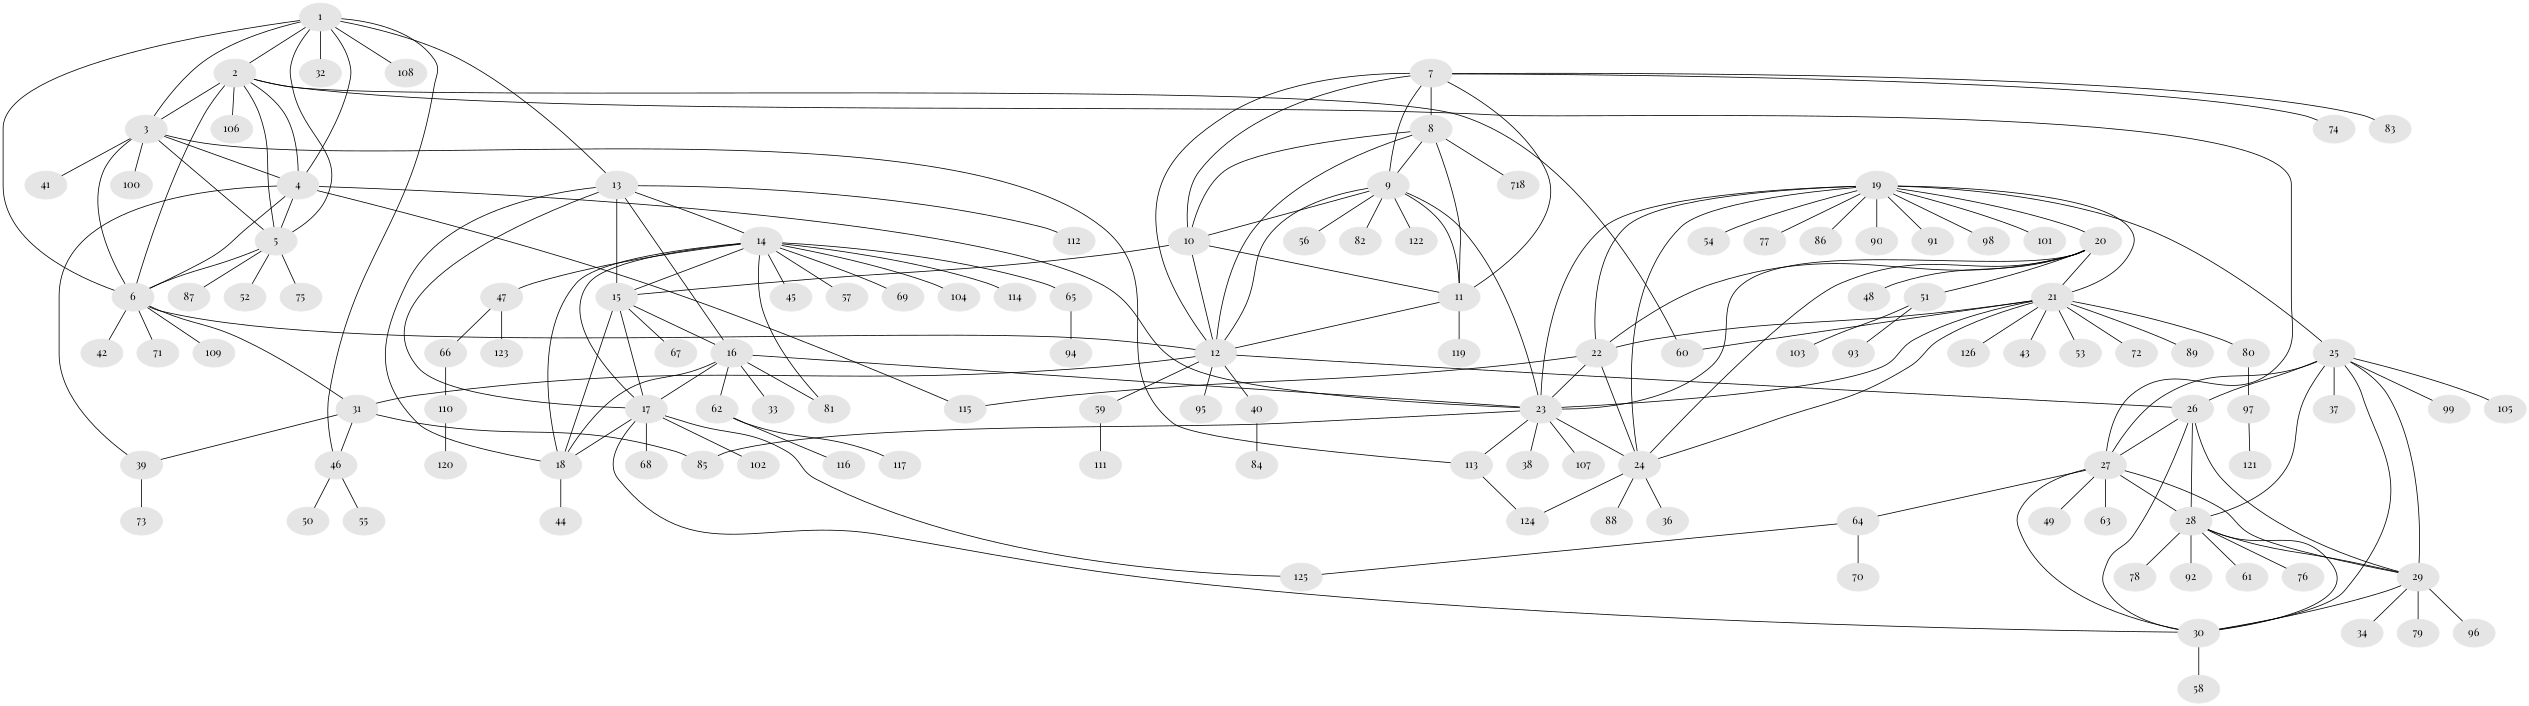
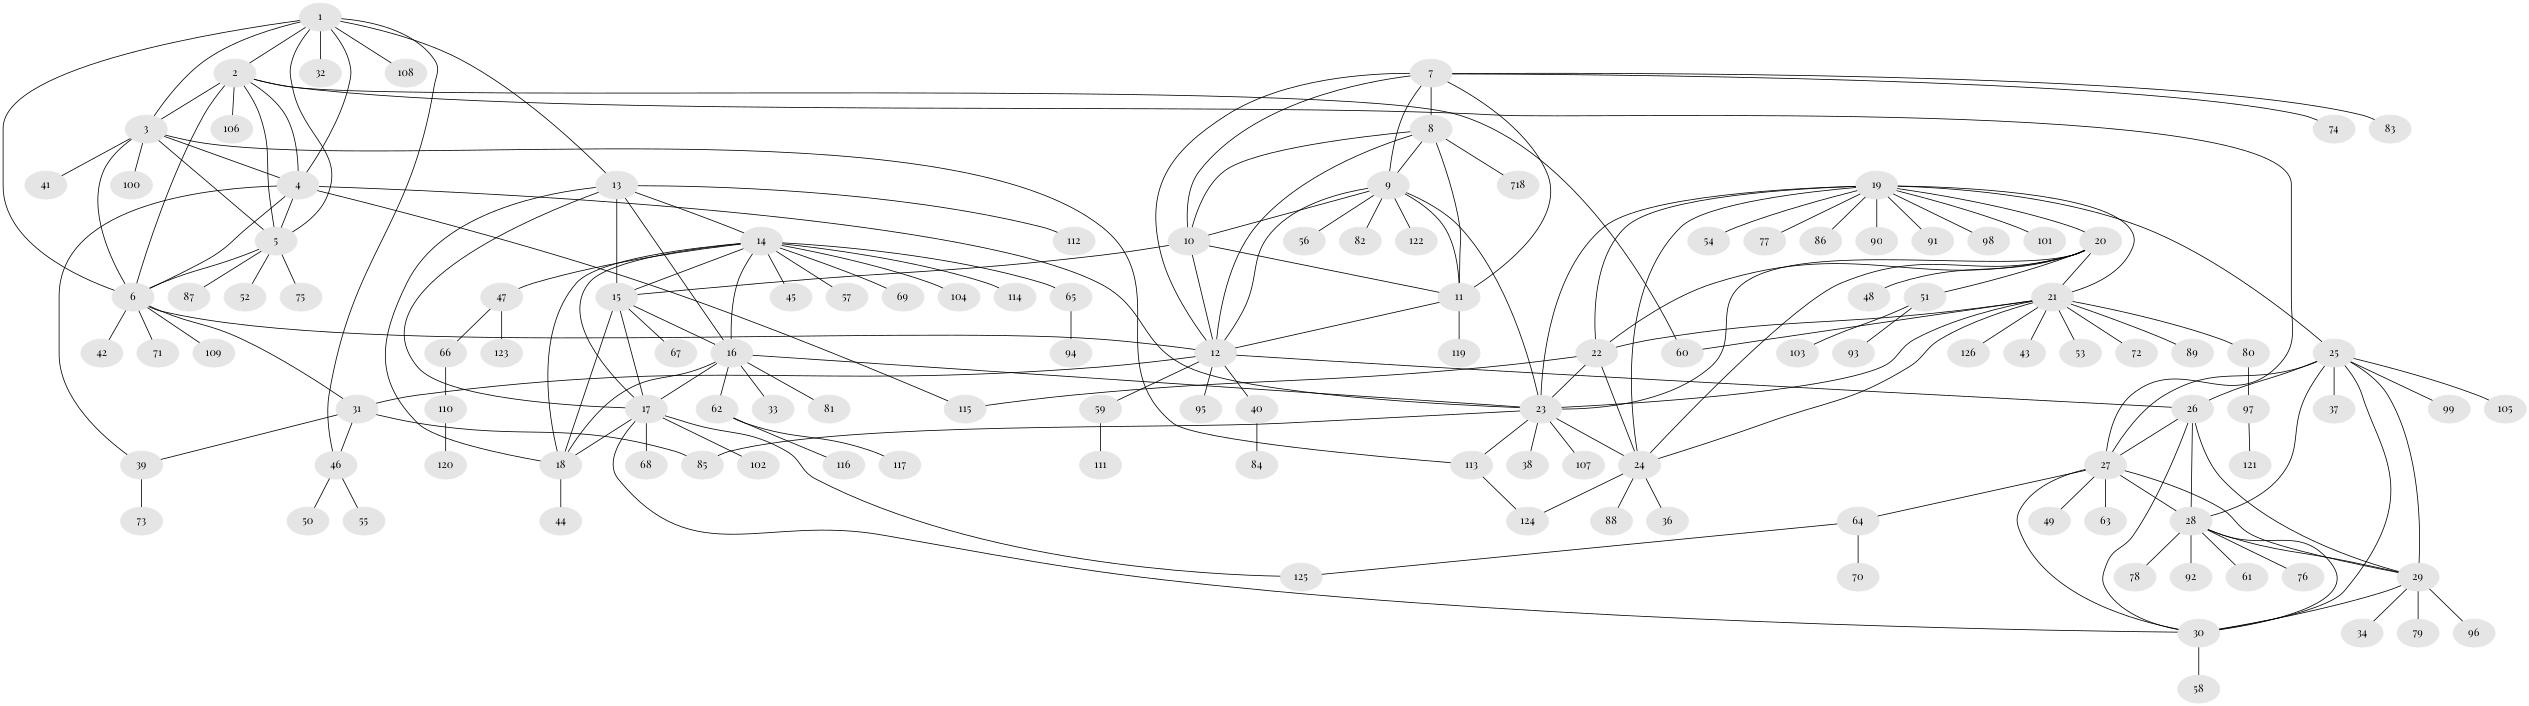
(767, 322) -> (735, 294)
